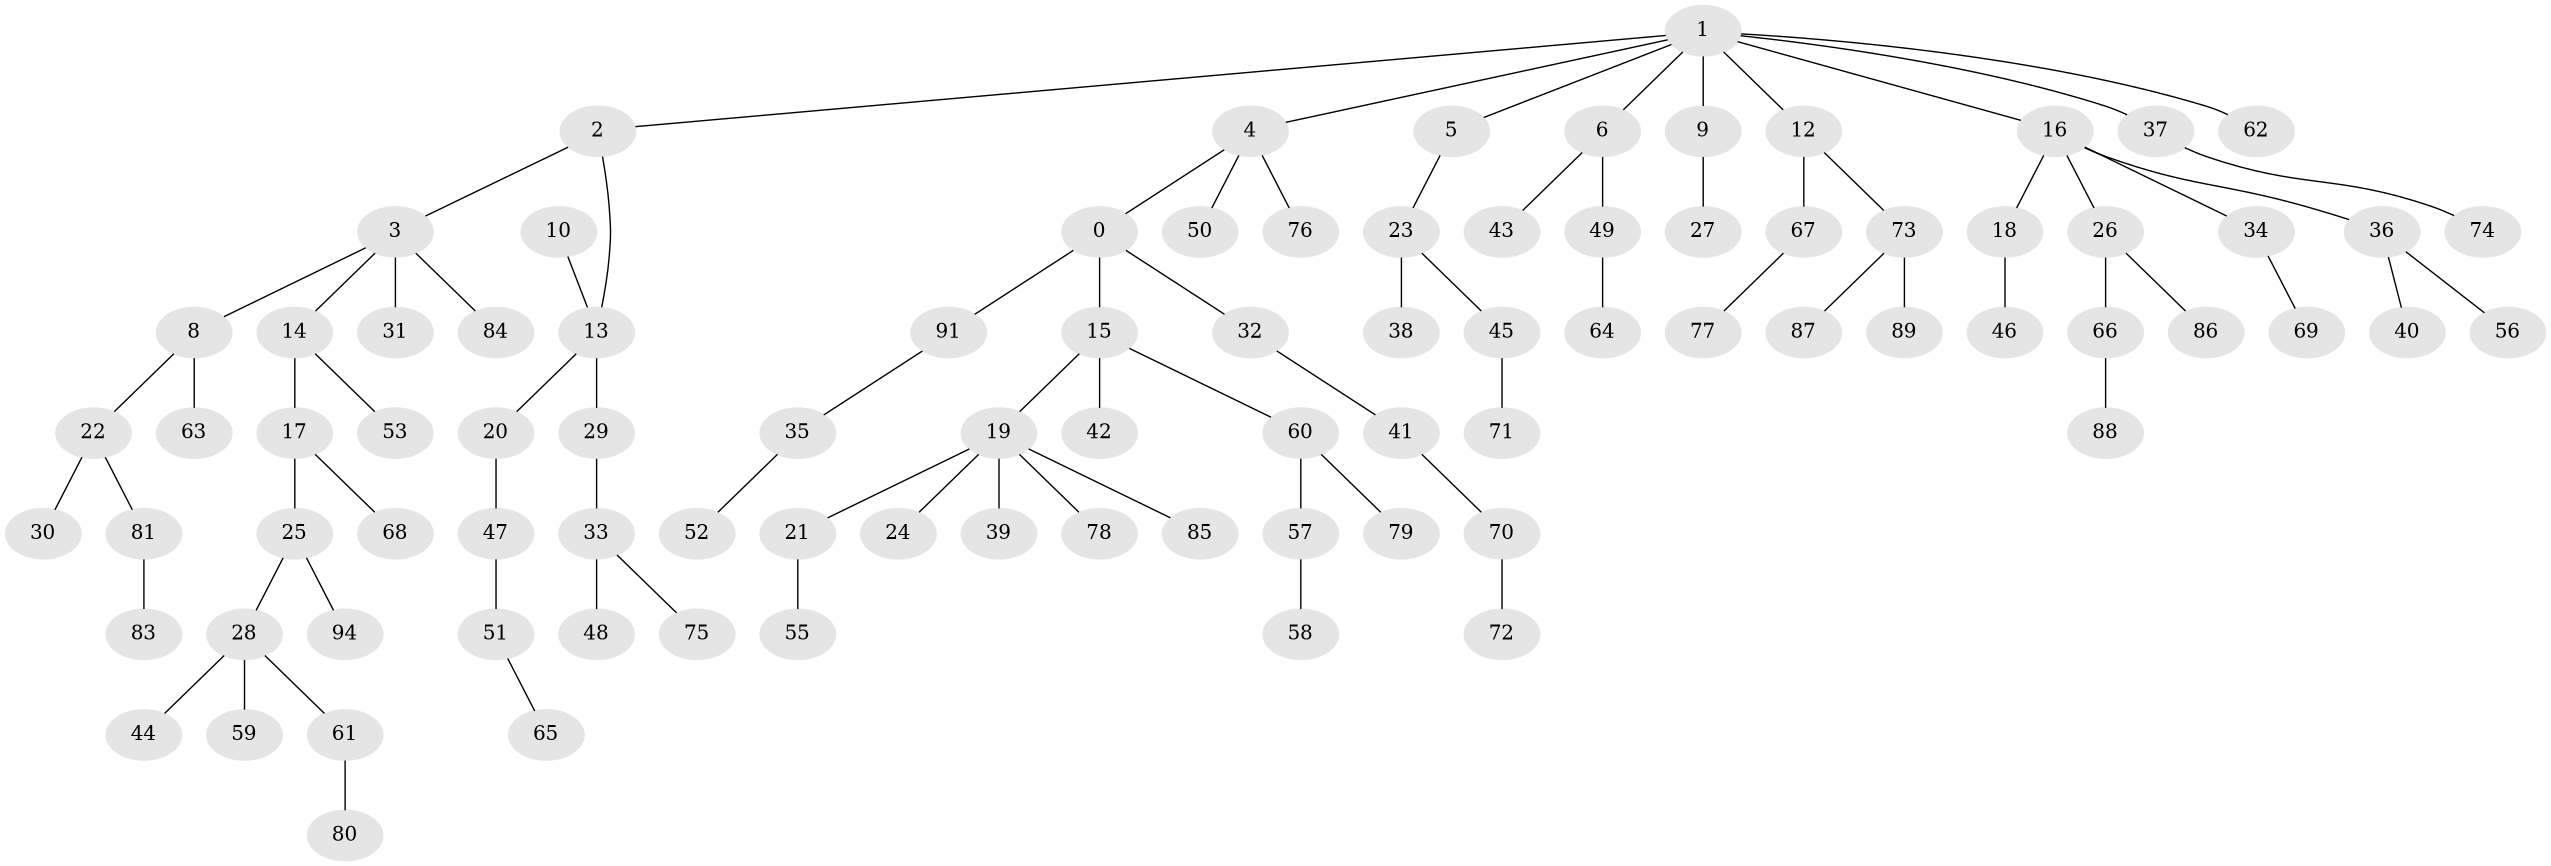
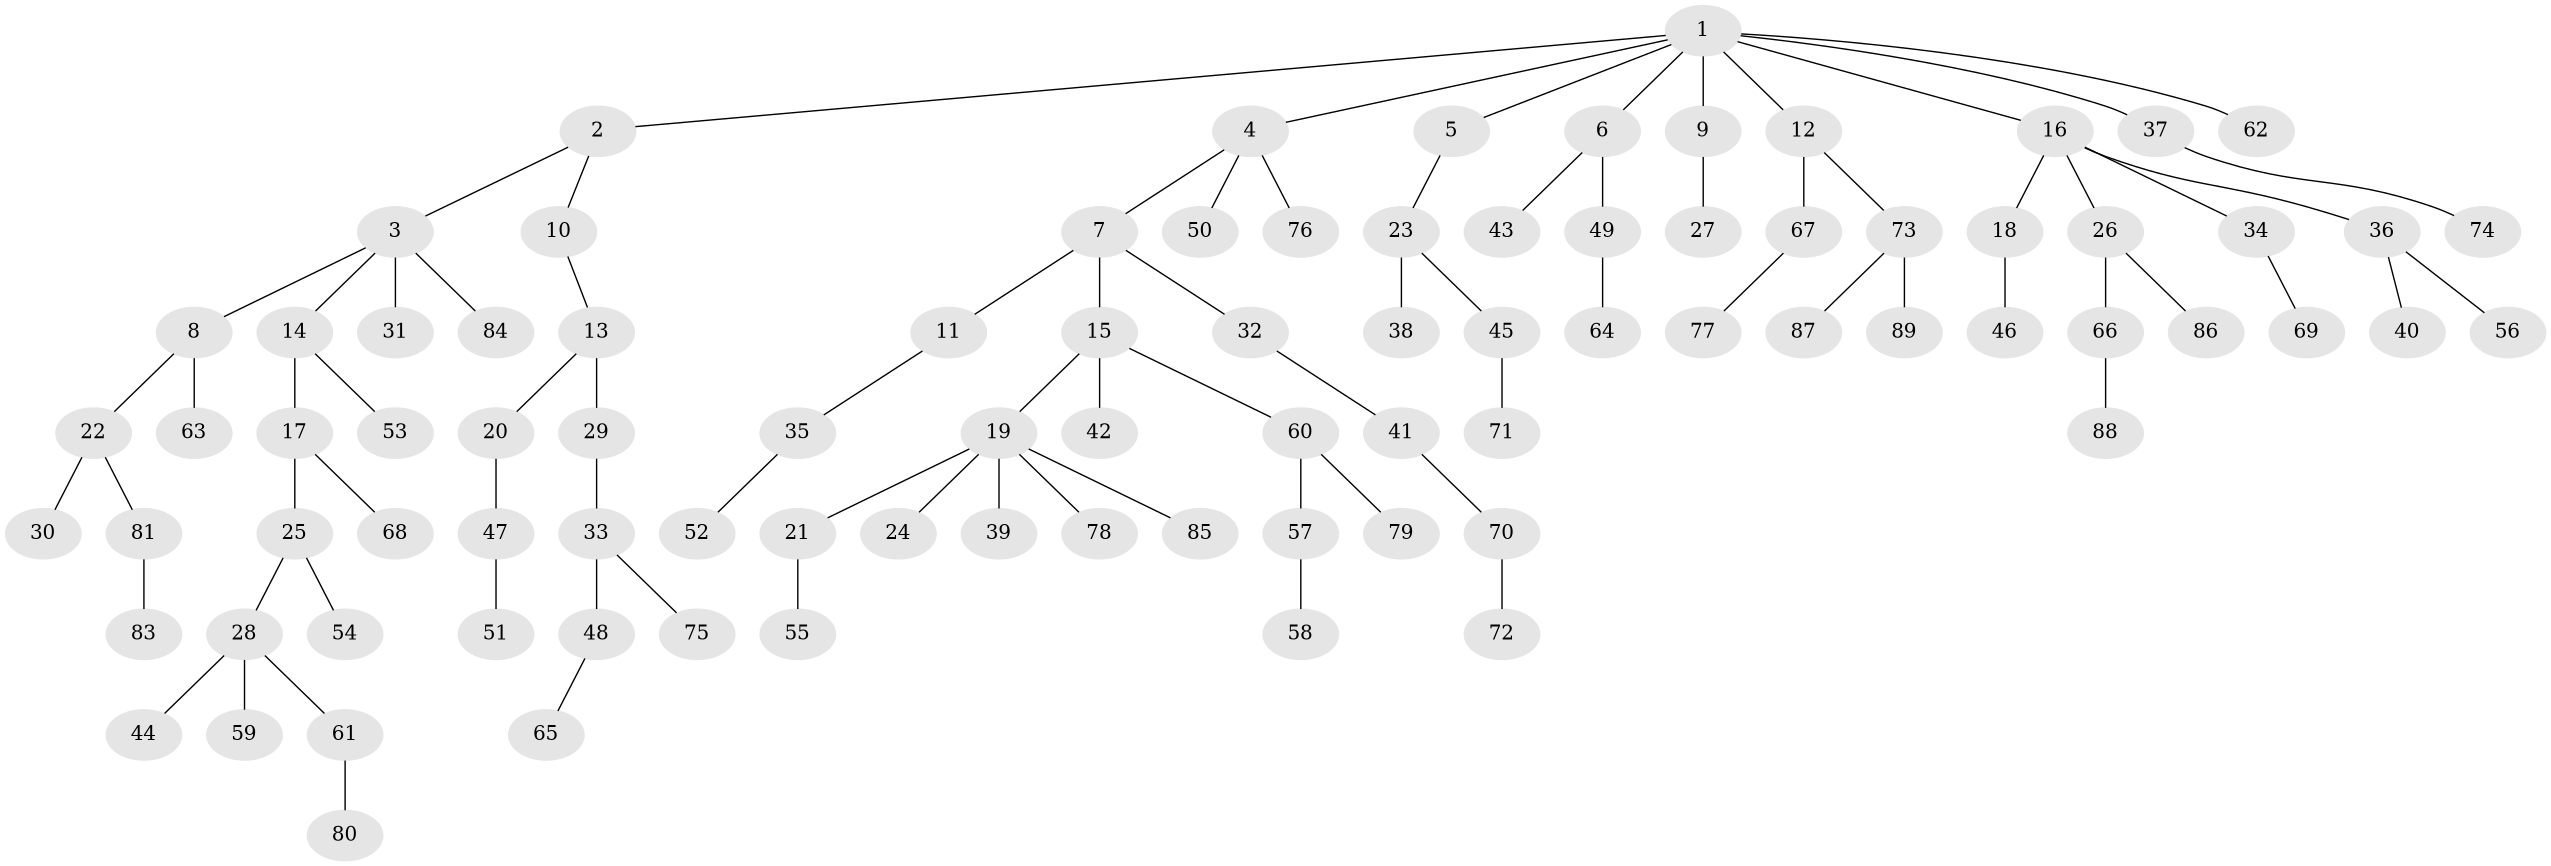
(611, 232) -> (578, 182)
(1100, 232) -> (1100, 232)
(949, 333) -> (949, 333)
(345, 634) -> (345, 634)
(521, 685) -> (571, 685)
